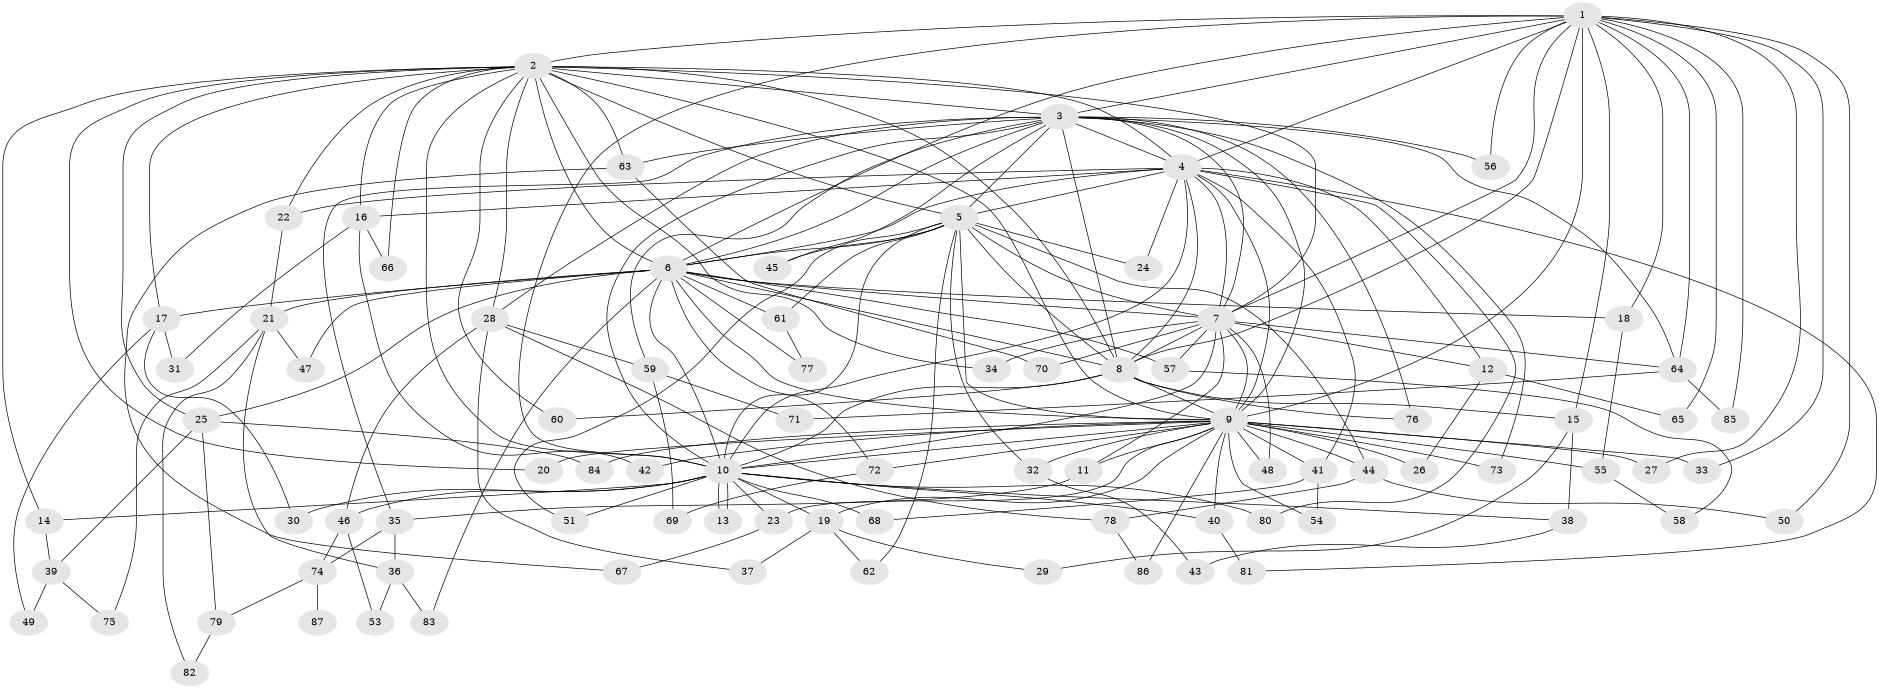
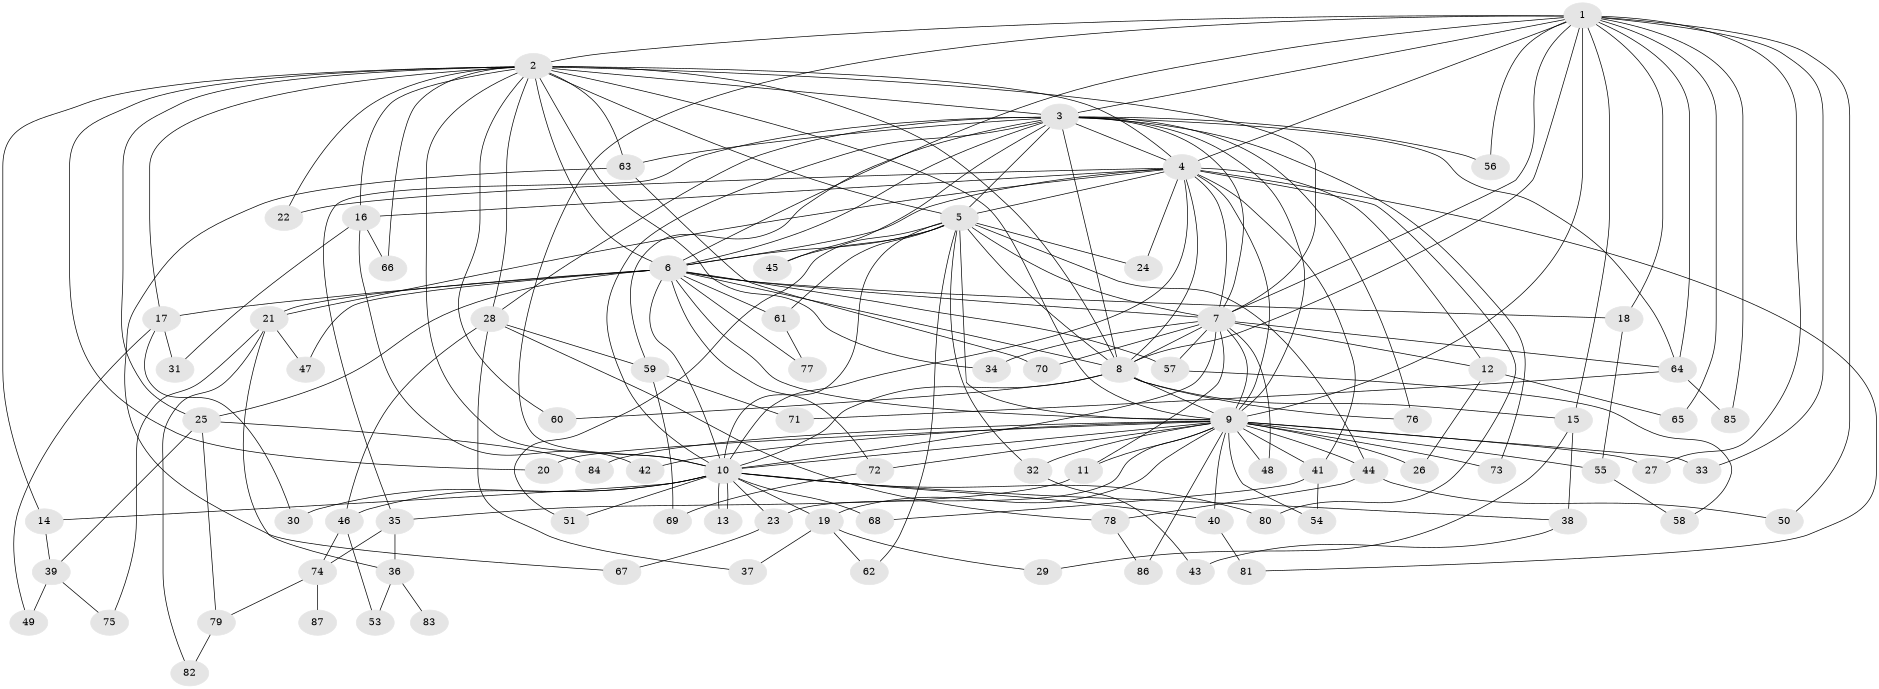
(277, 268) -> (723, 229)
(520, 427) -> none
